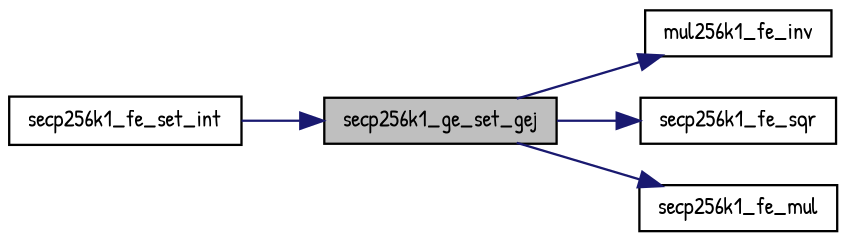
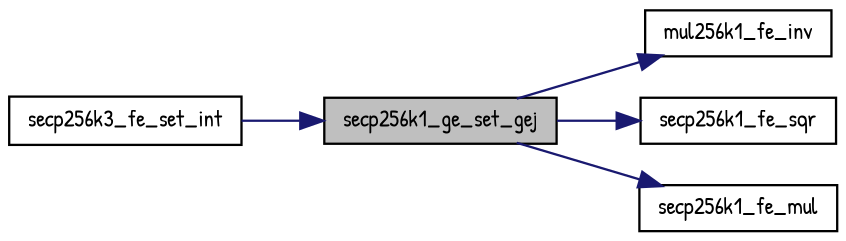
(125, 121) -> (125, 121)
